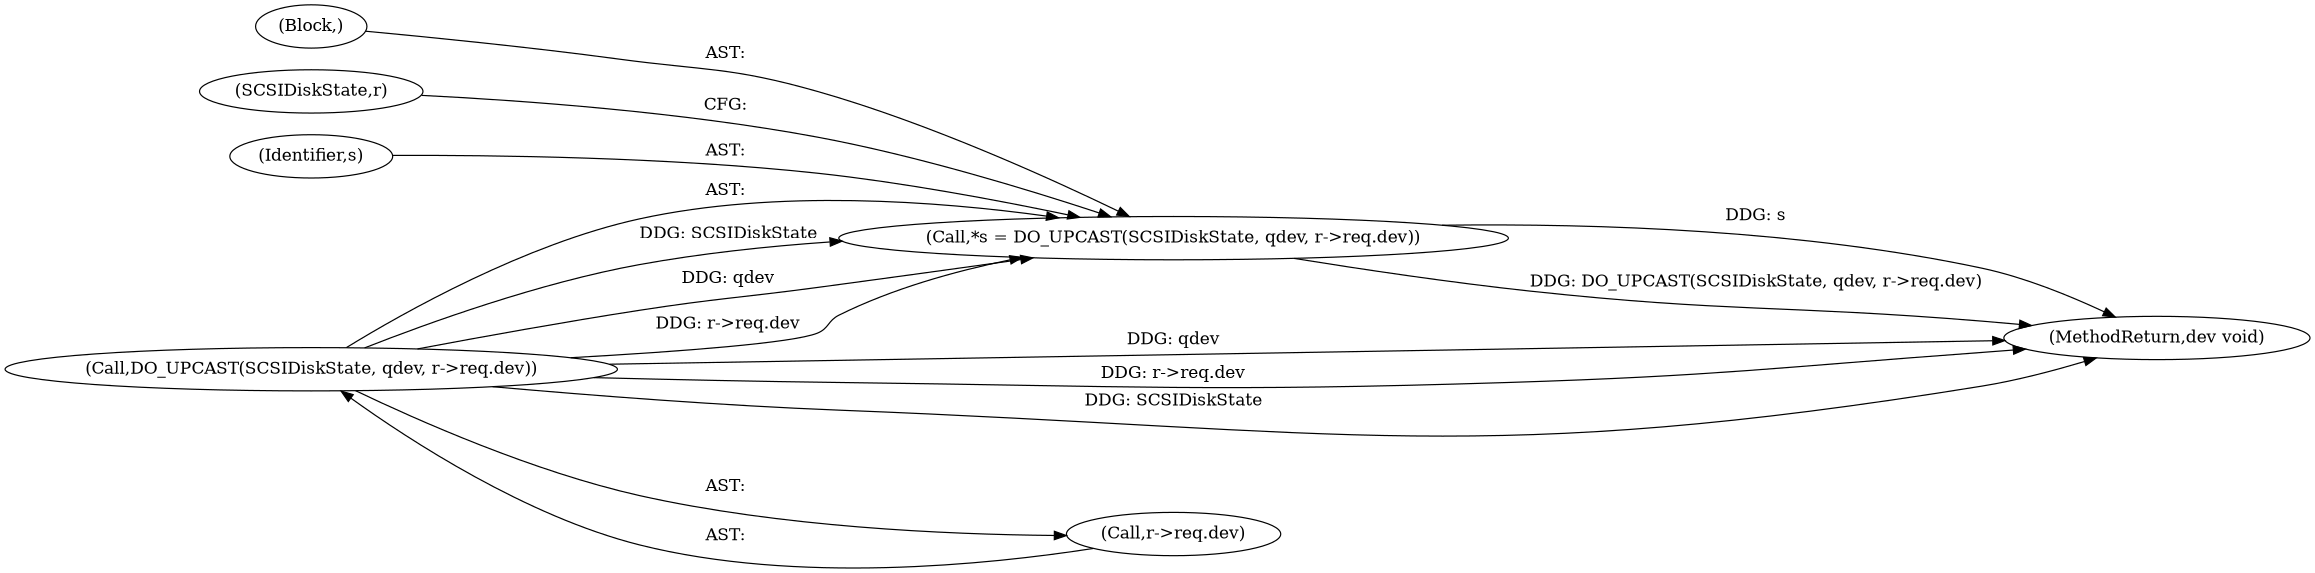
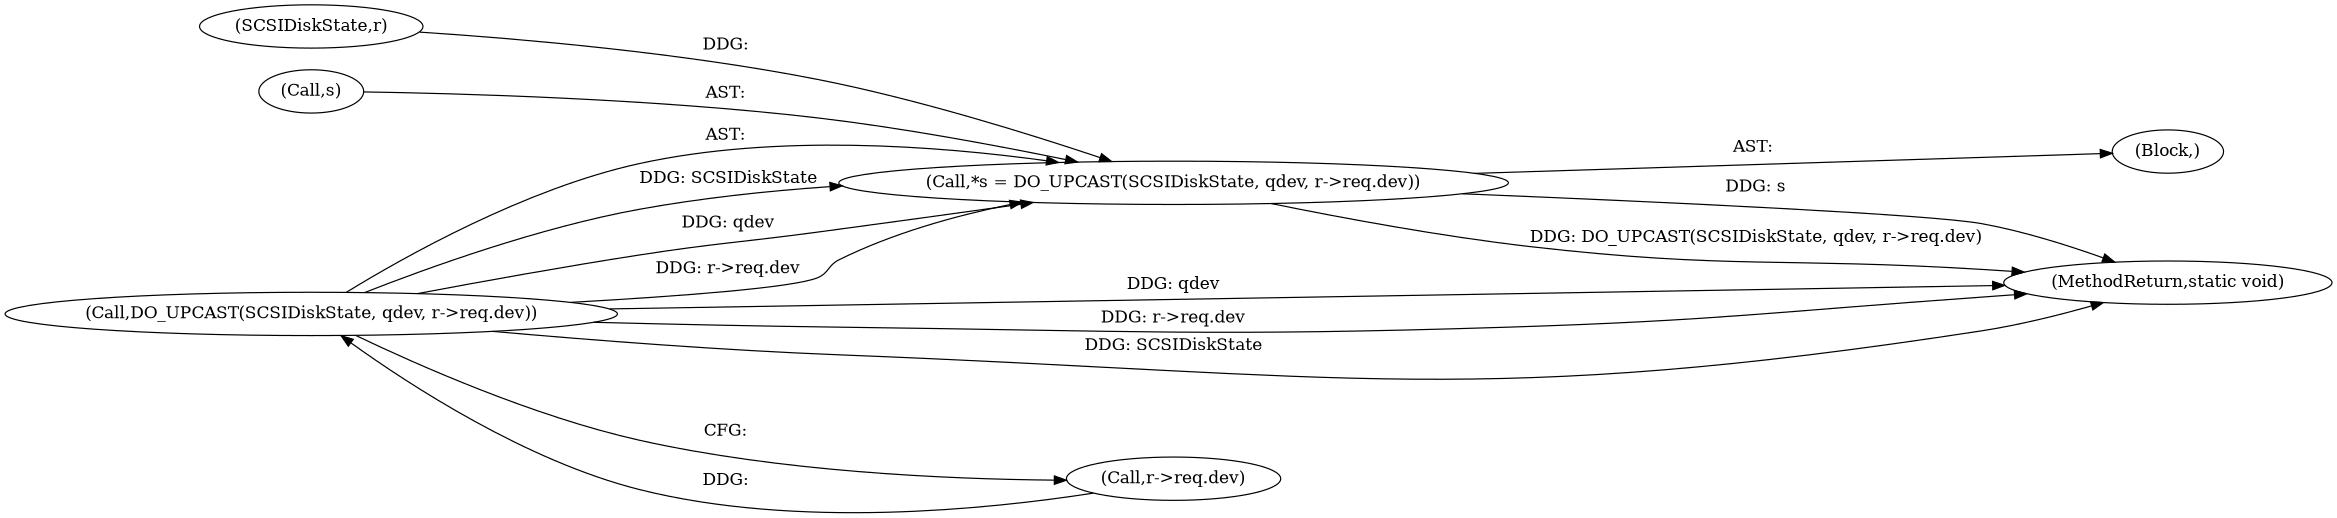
(753, 76) -> (1788, 164)
(728, 105) -> (728, 45)
(311, 156) -> (311, 91)
(2157, 338) -> (2168, 283)
(728, 487) -> (728, 431)
(728, 536) -> (728, 481)
